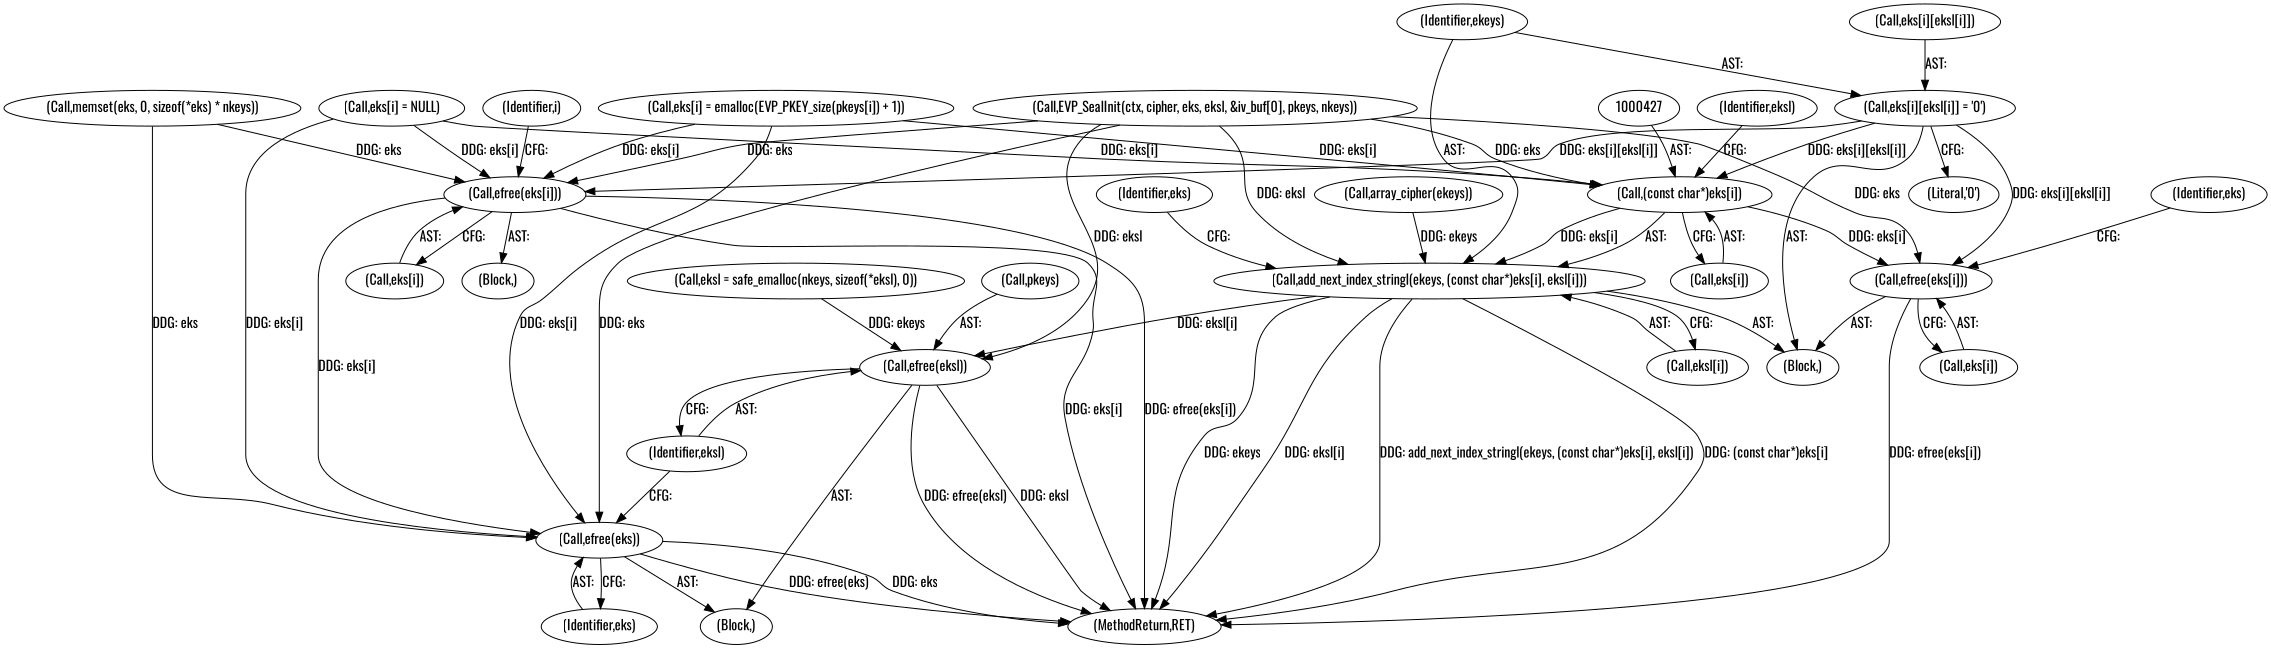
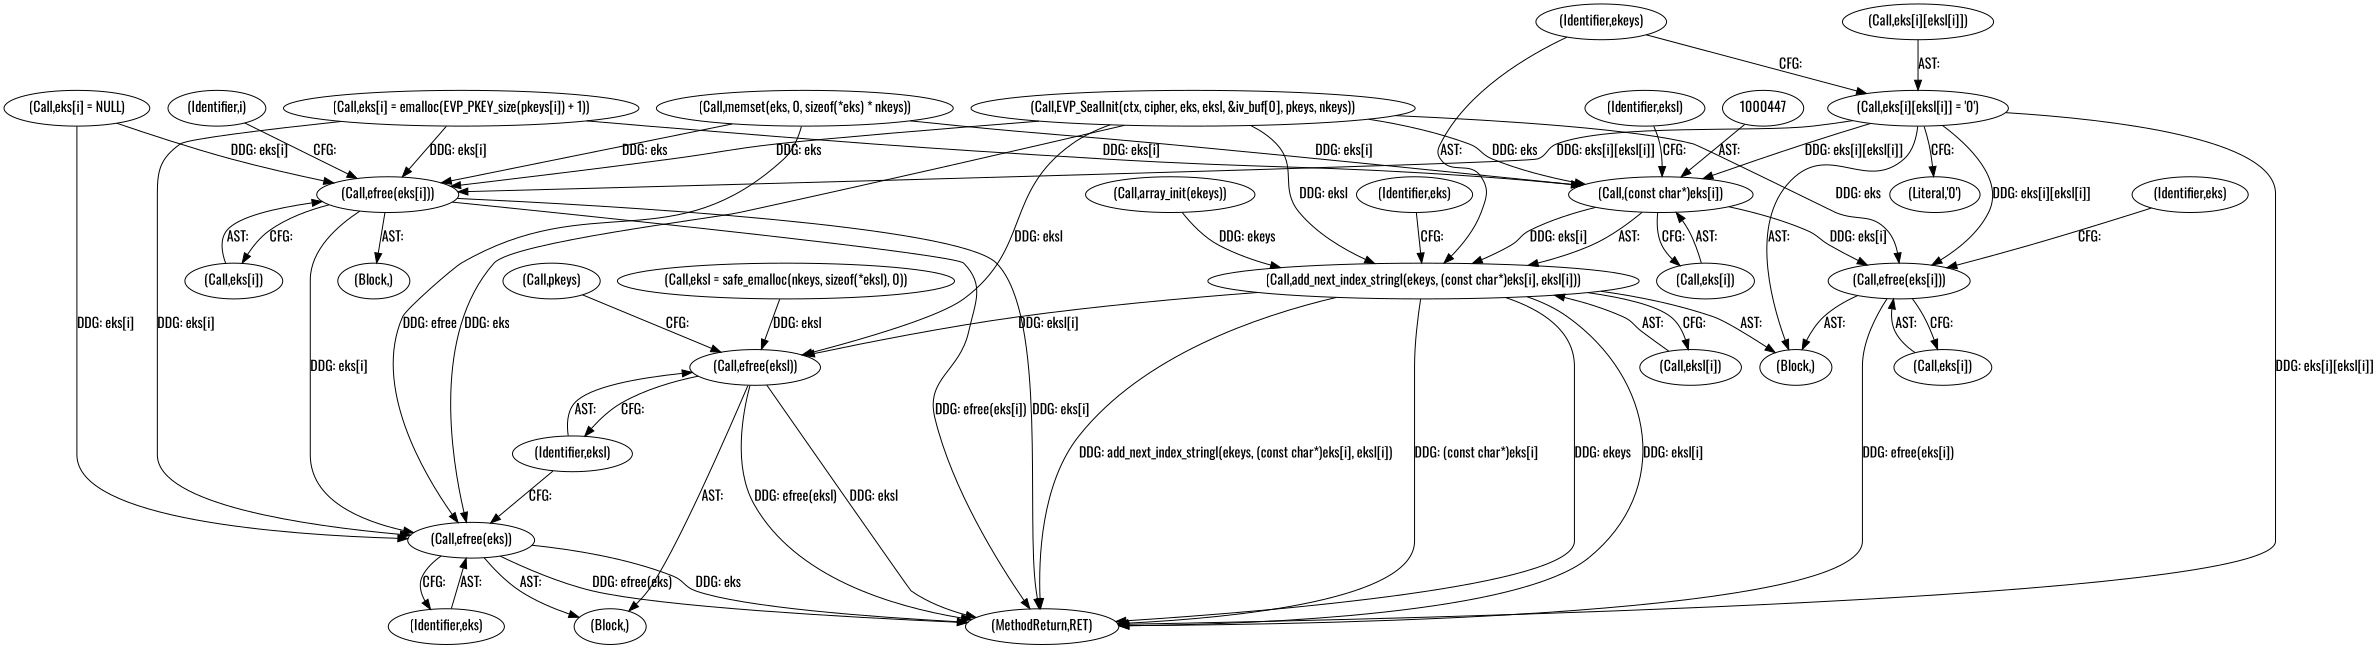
(1734, 65) -> (1792, 65)
(1639, 108) -> (1763, 108)
(1017, 155) -> (1241, 151)
(1409, 195) -> (1170, 195)
(175, 324) -> (430, 324)
(897, 324) -> (797, 324)
(972, 324) -> (679, 324)
none -> (2026, 588)
